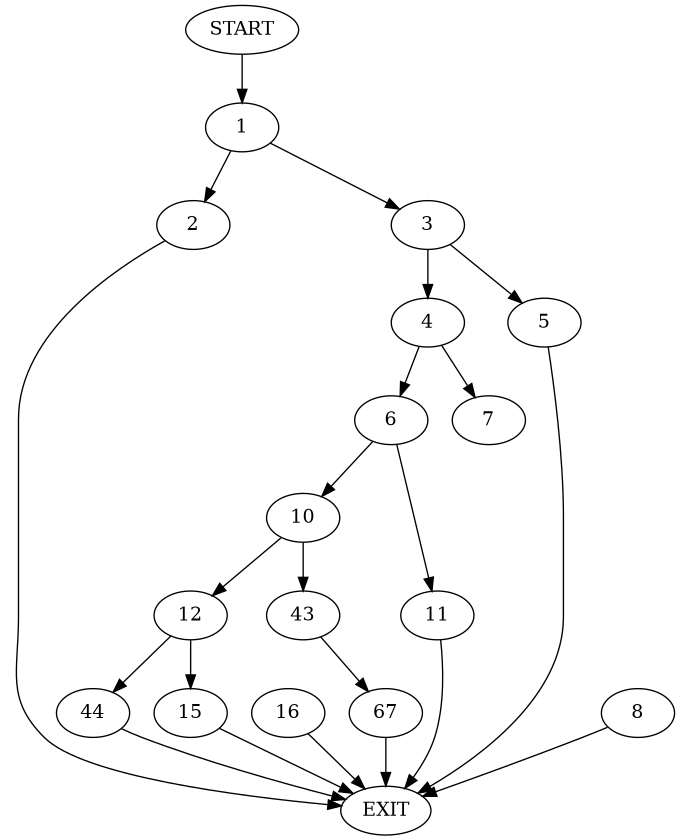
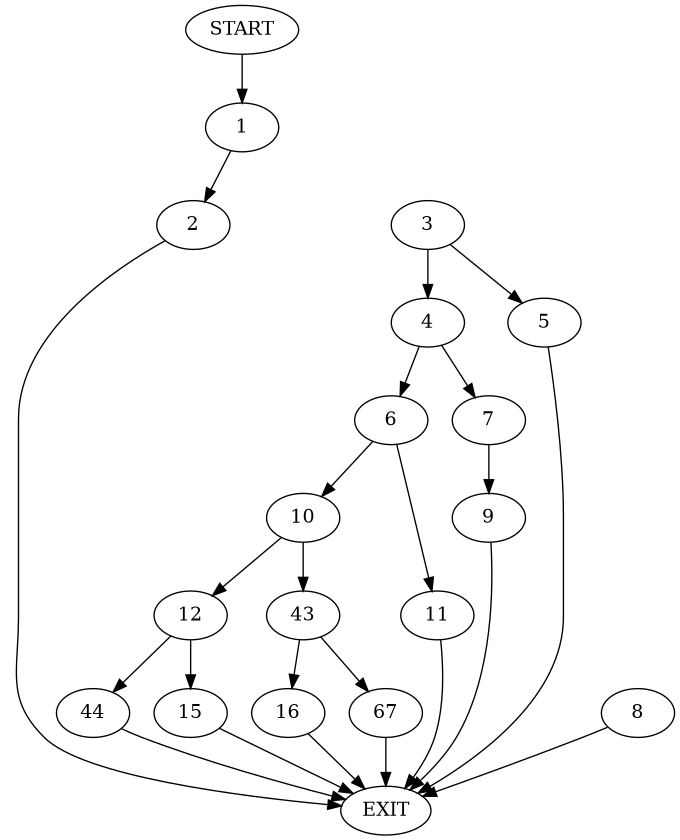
(329, 173) -> none
none -> (489, 518)
none -> (297, 657)
